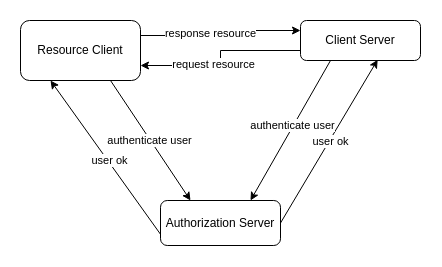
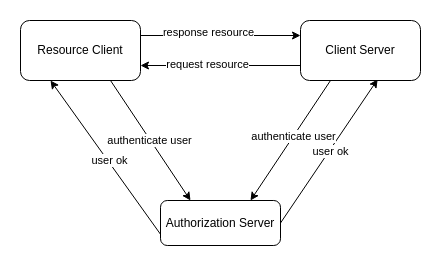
(361, 41) -> (361, 51)
